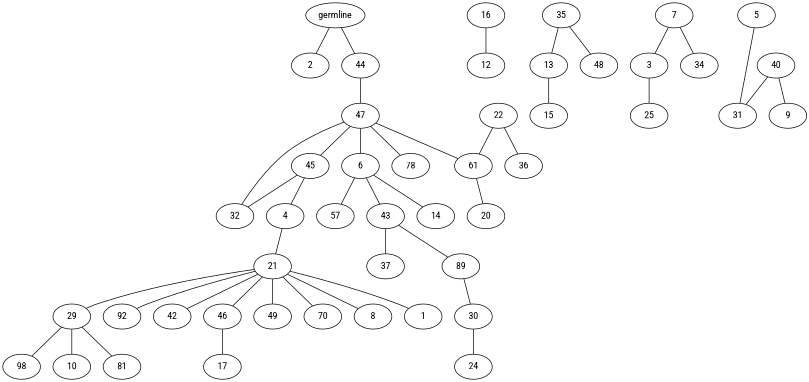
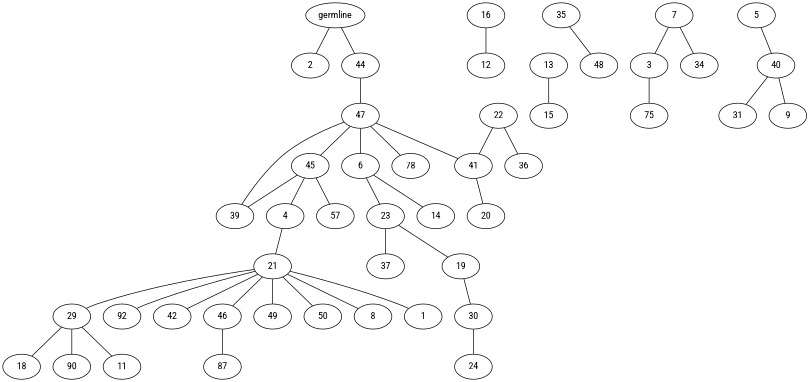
(555, 40) -> none
(747, 66) -> (766, 40)
(649, 116) -> (649, 116)
(473, 166) -> (473, 166)
(348, 191) -> (323, 191)
(235, 216) -> (235, 216)
(386, 216) -> (386, 216)
(461, 266) -> (461, 266)
(323, 317) -> (323, 317)
(22, 367) -> (22, 367)
(72, 367) -> (72, 367)
(122, 367) -> (122, 367)
(222, 367) -> (222, 367)
